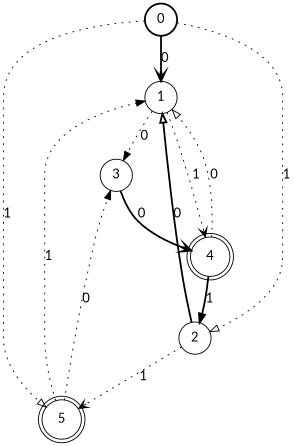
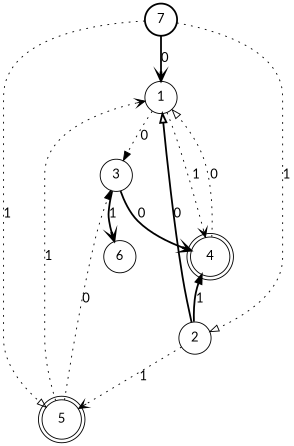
(161, 20) -> (161, 20)
(45, 226) -> (45, 226)
none -> (120, 257)
(206, 295) -> (194, 302)
